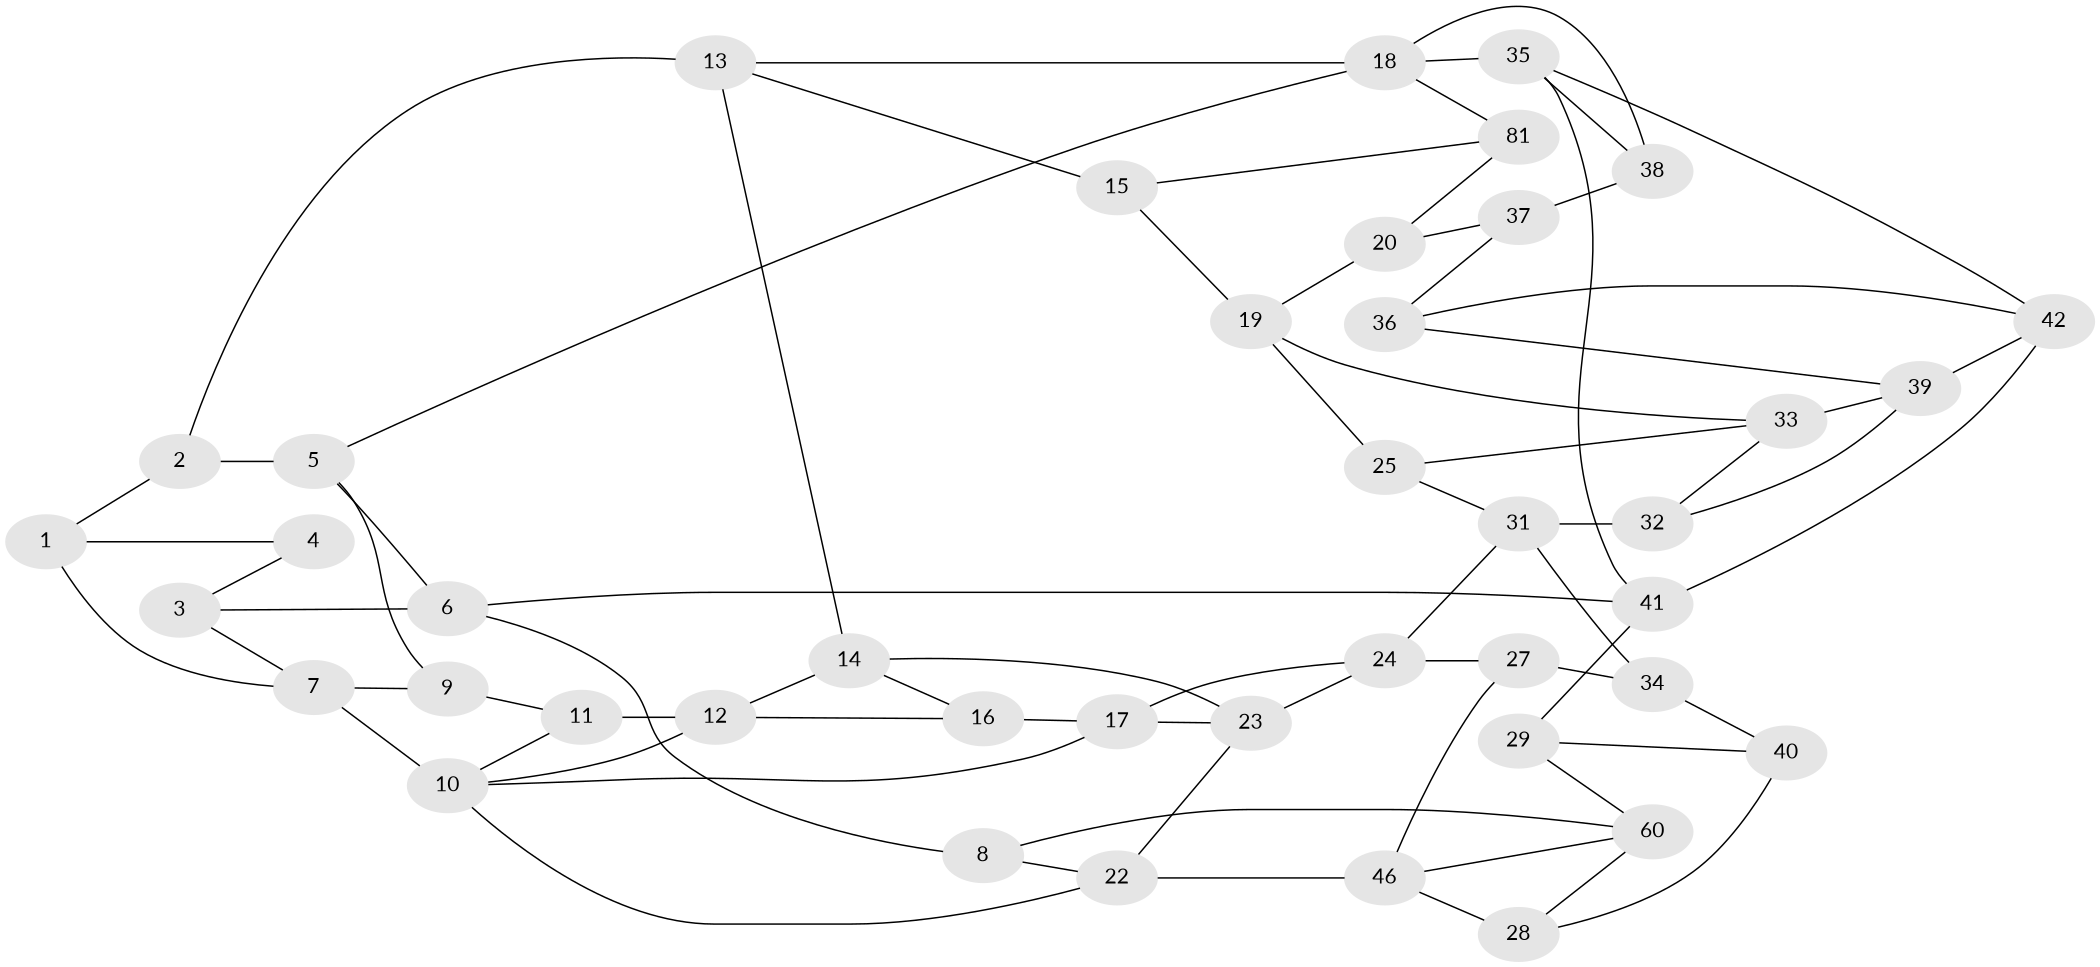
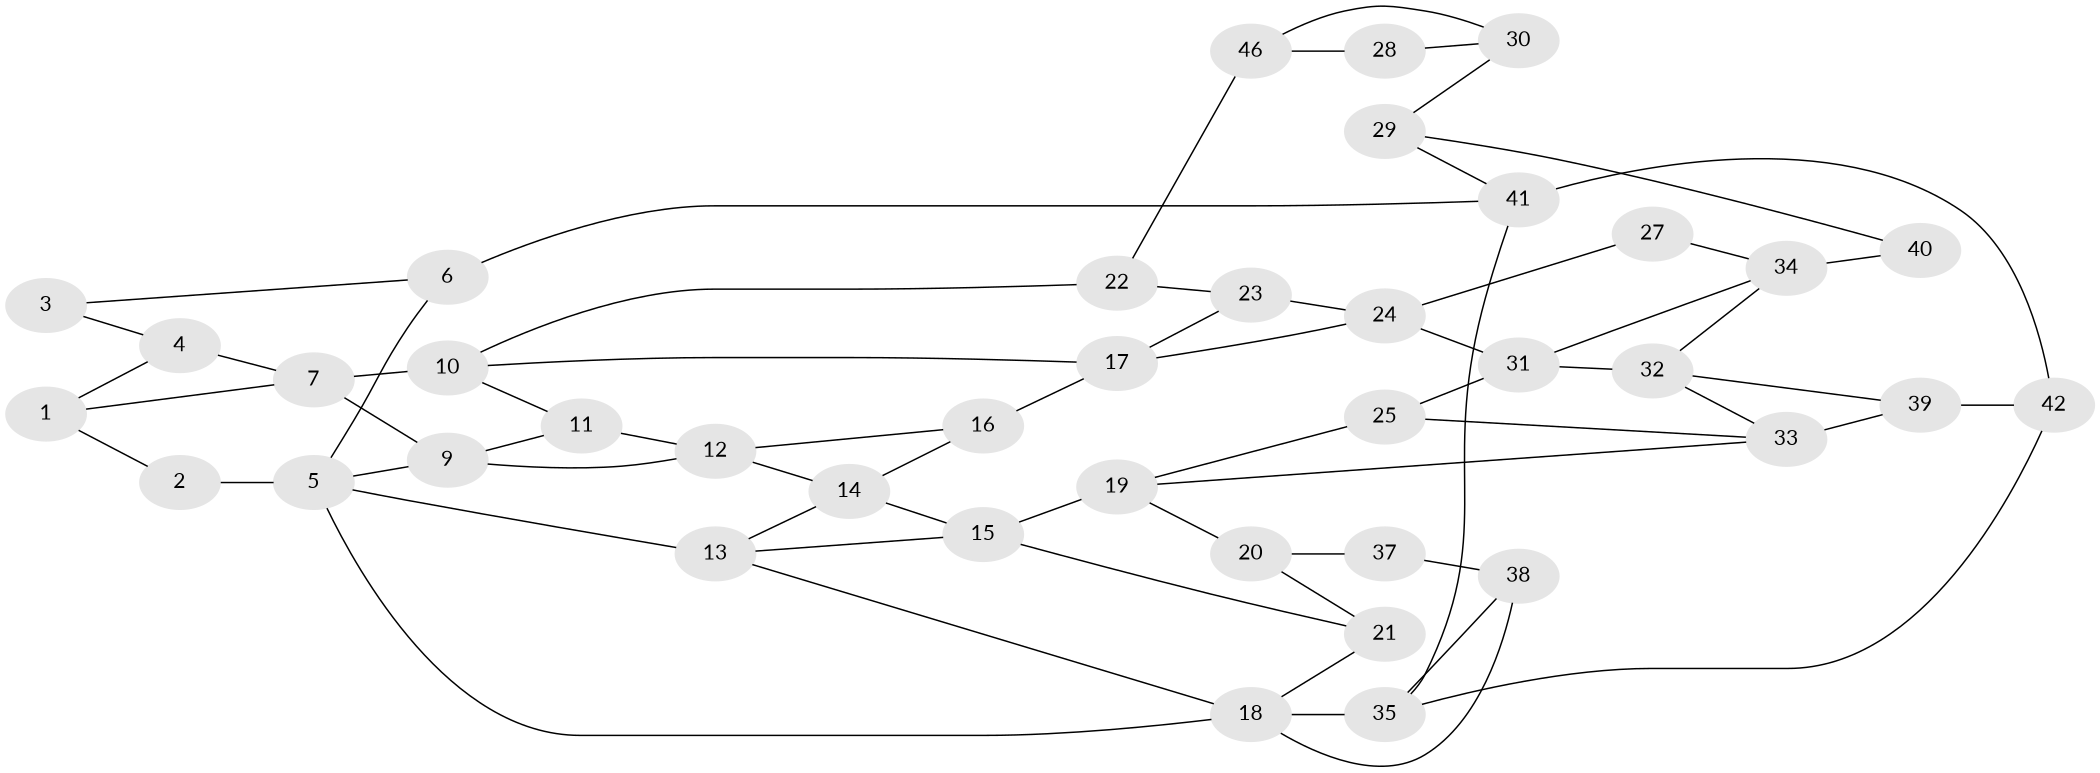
(1519, 137) -> (1385, 634)
(360, 148) -> (514, 520)
none -> (1720, 320)
(1385, 325) -> none
(247, 649) -> (247, 363)
(1058, 665) -> (916, 513)
(1440, 764) -> none
(588, 766) -> (582, 468)
(1653, 832) -> (1519, 41)
(983, 856) -> none
(1683, 878) -> none
